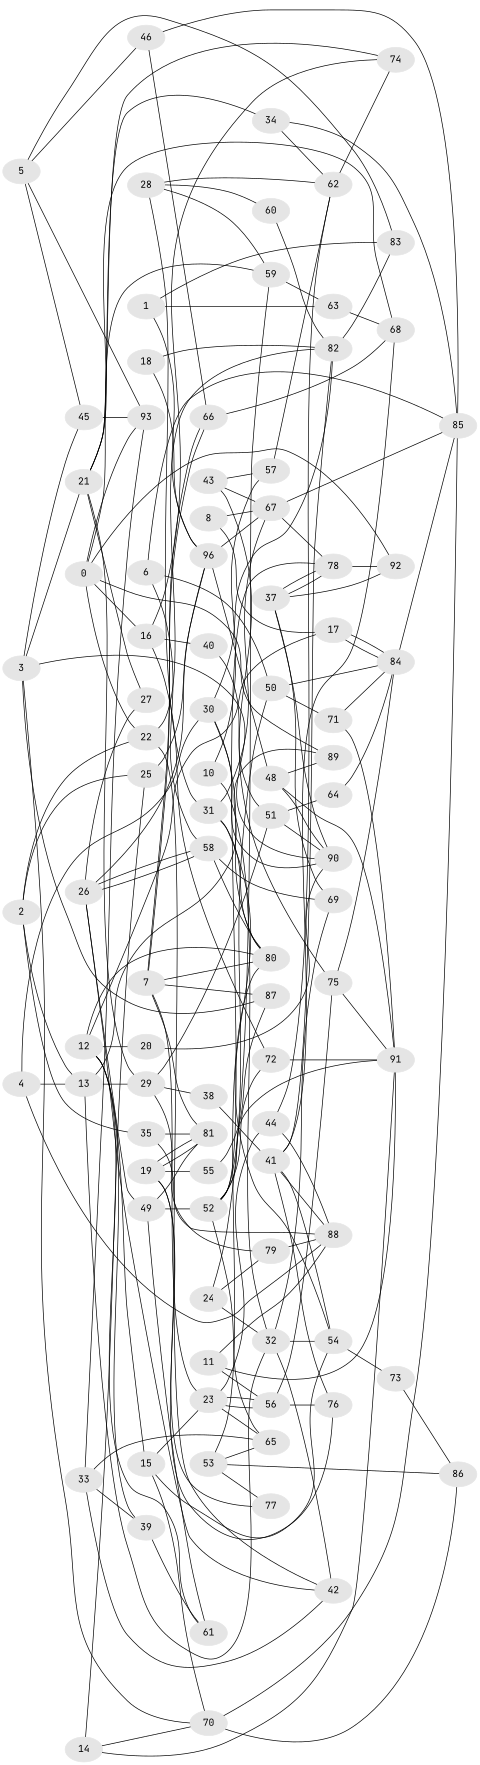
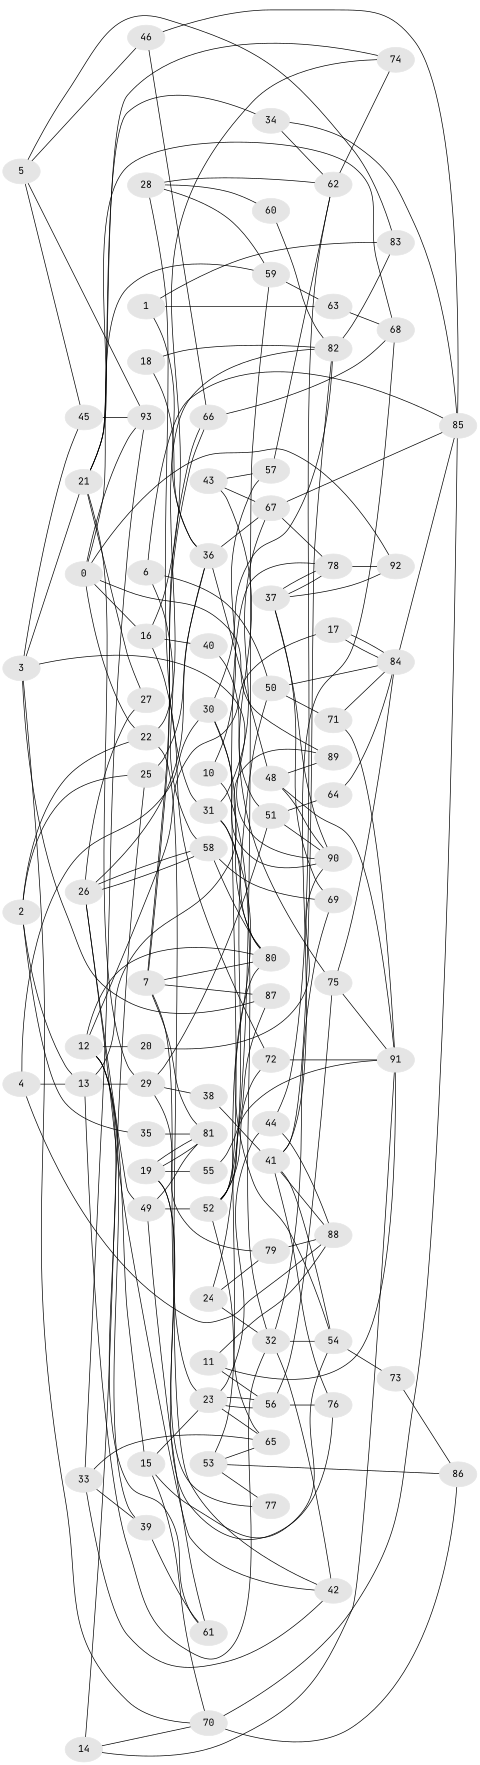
(209, 519) -> none
(209, 556) -> (209, 556)
(206, 1231) -> none
